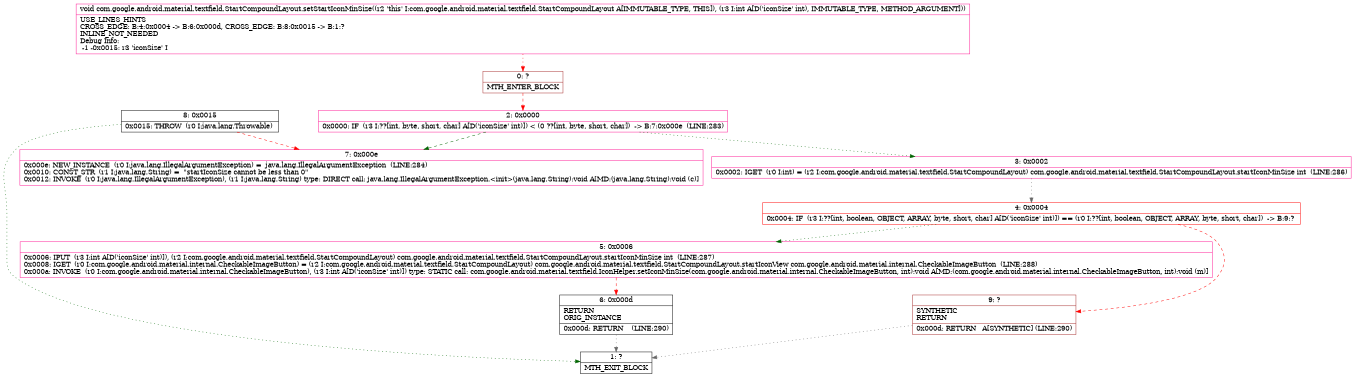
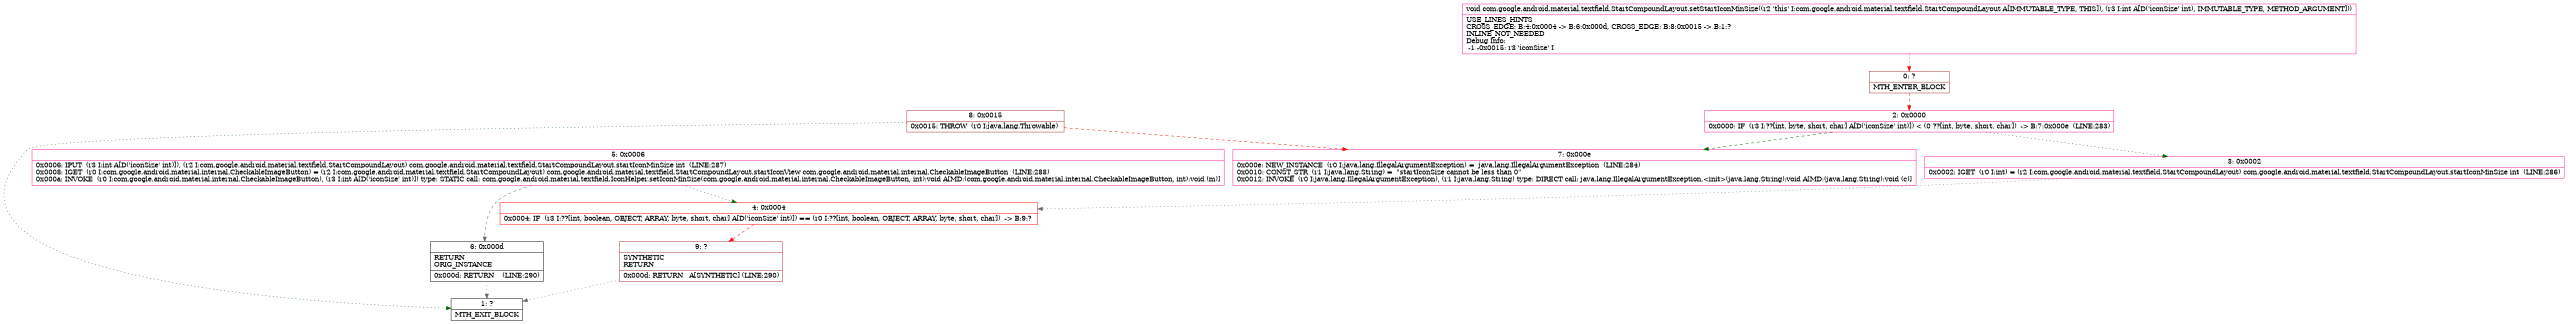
(200, 121) -> (985, 121)
(859, 233) -> (707, 193)
(616, 284) -> (497, 201)
